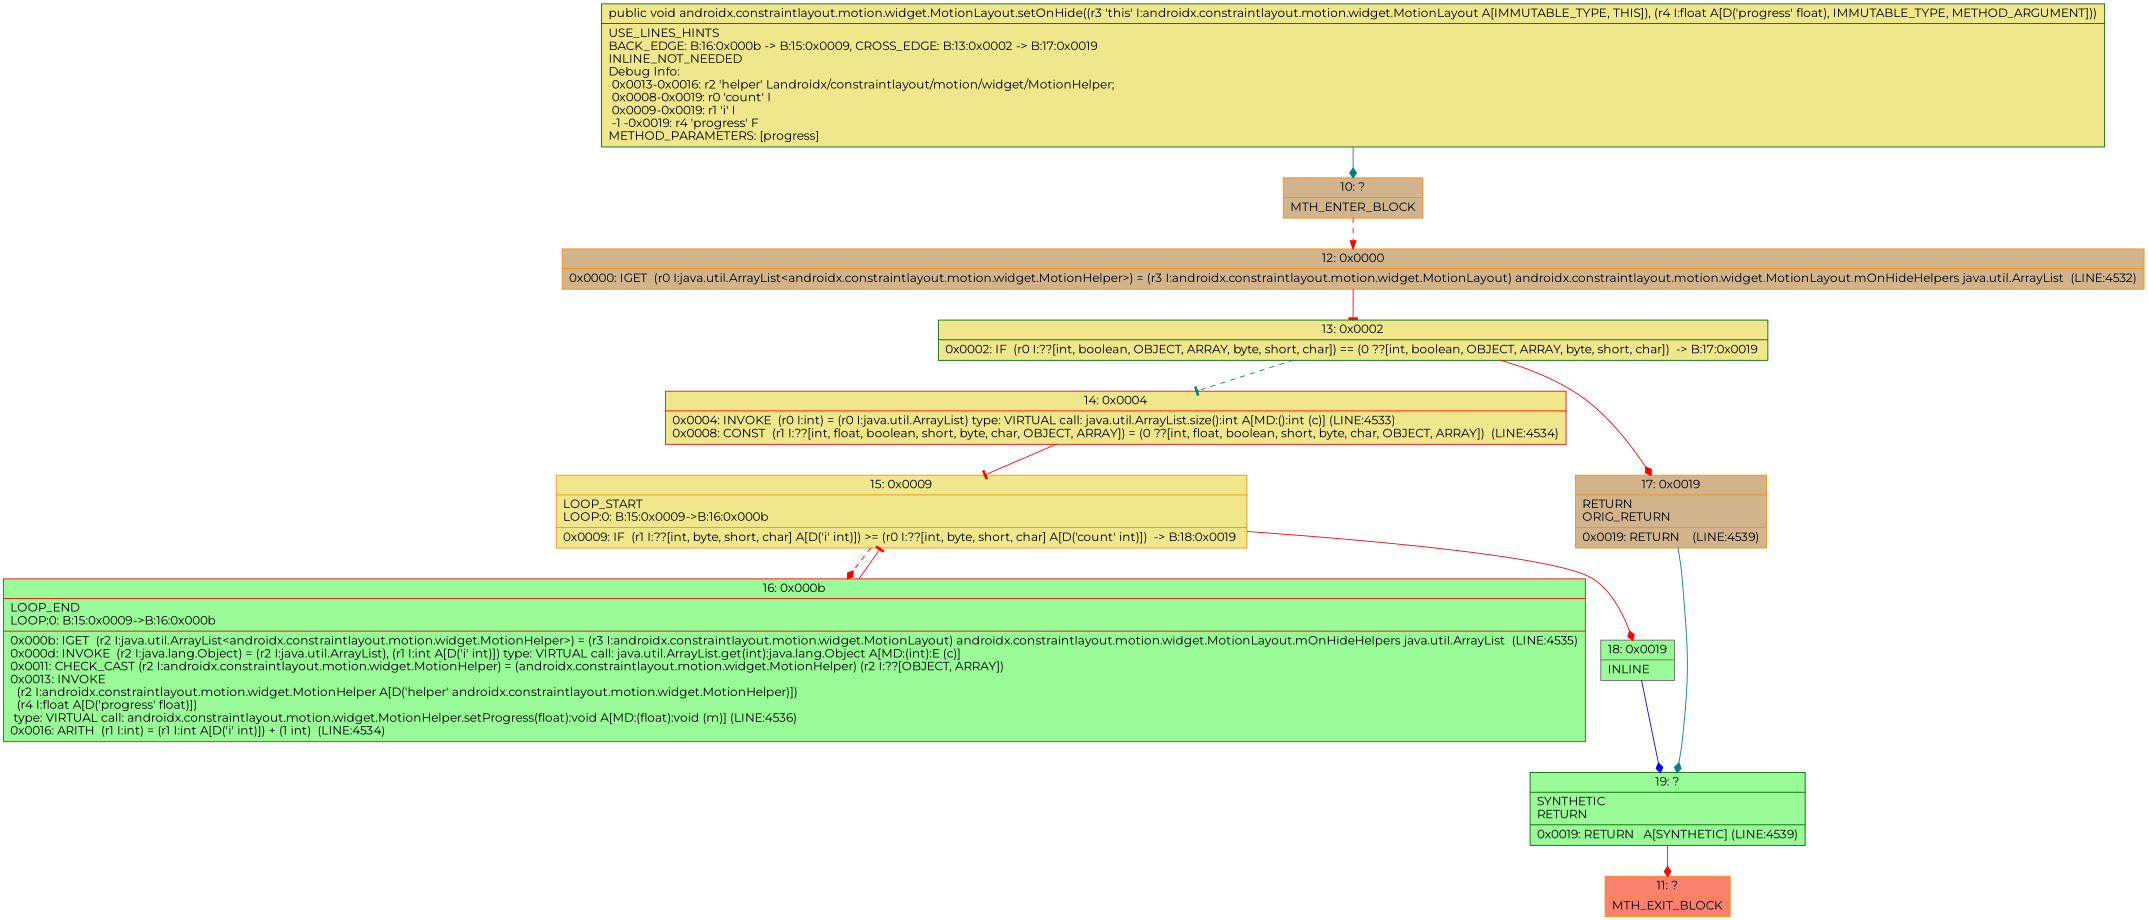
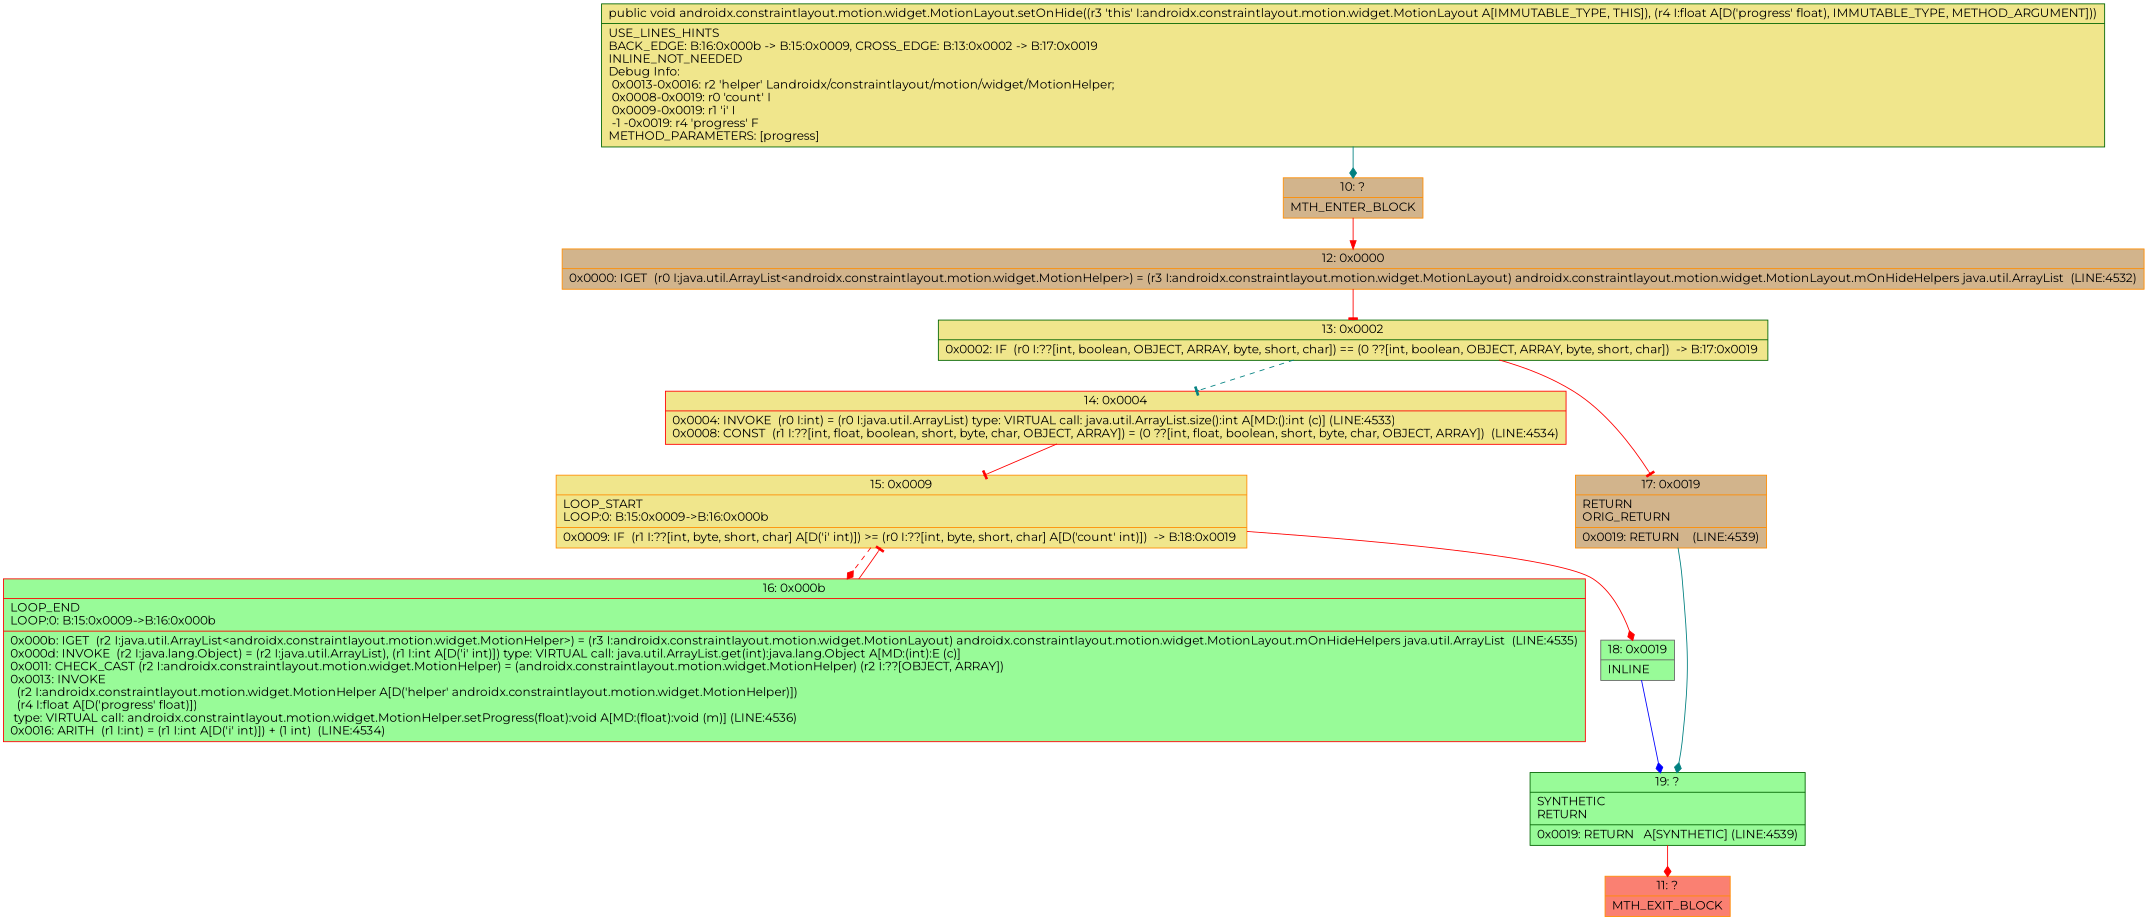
(1353, 229) -> (1353, 229)
(1586, 400) -> (1586, 400)
